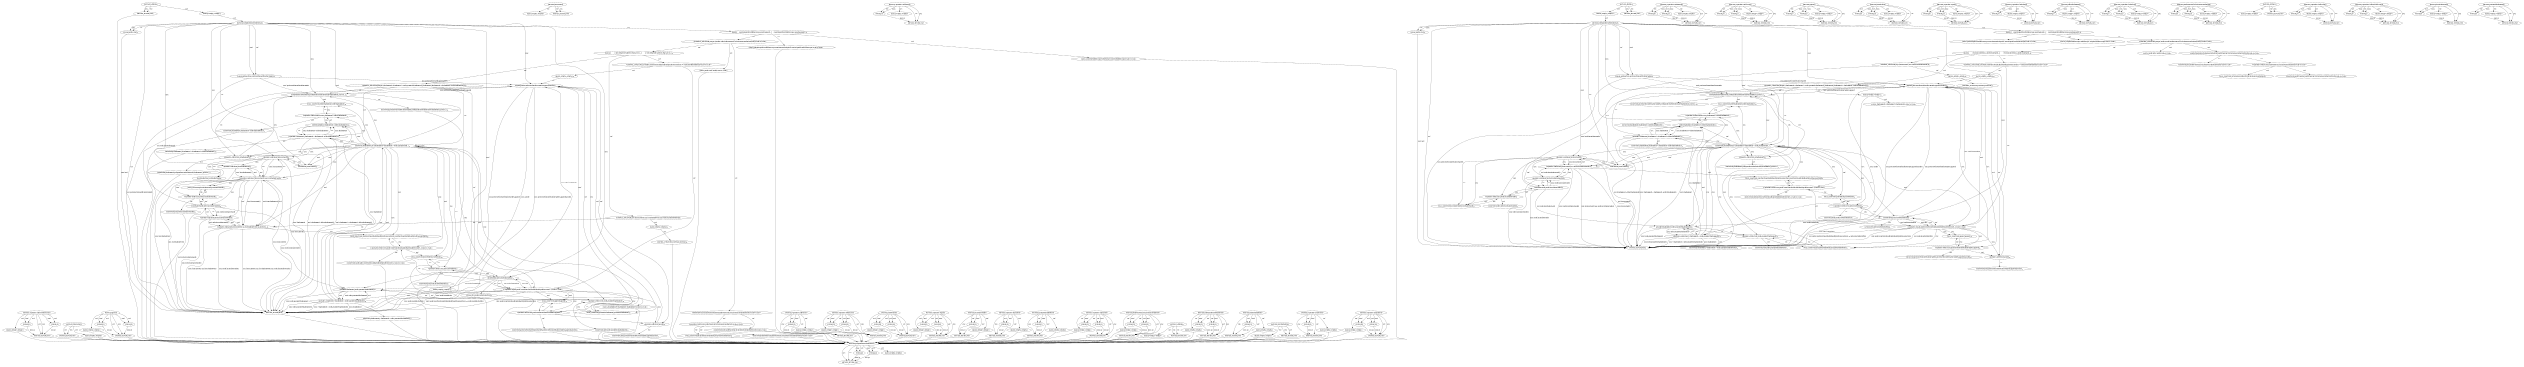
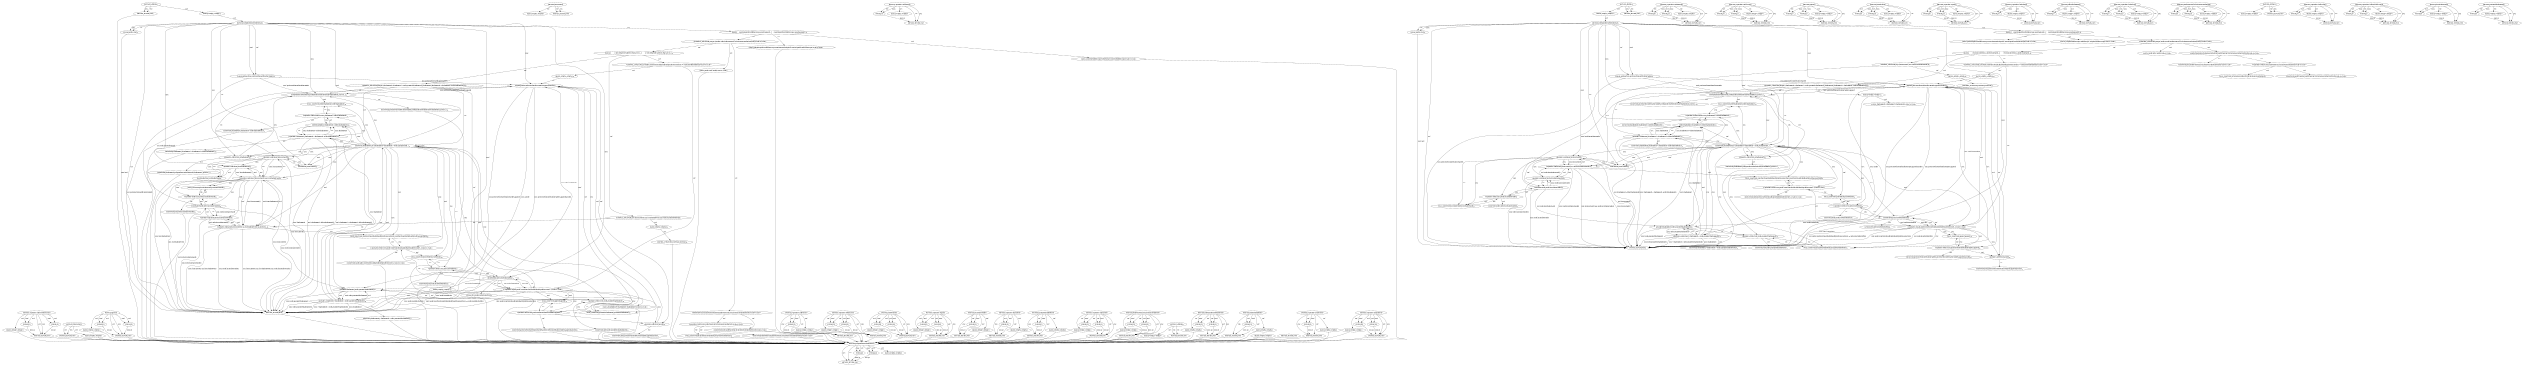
none -> (227, 173)
(1280, 324) -> none
